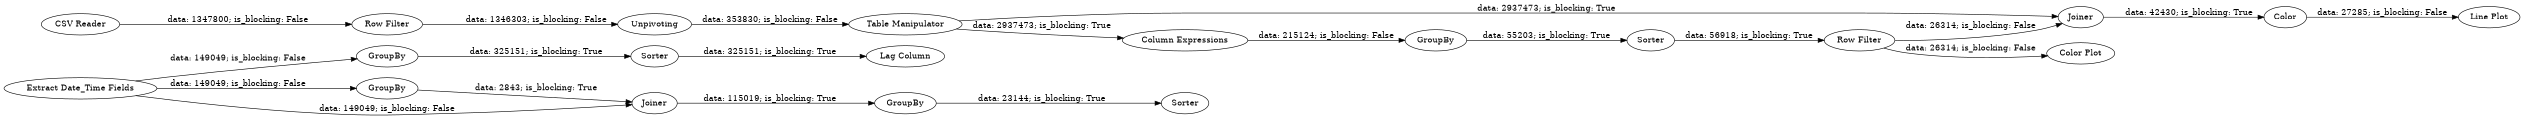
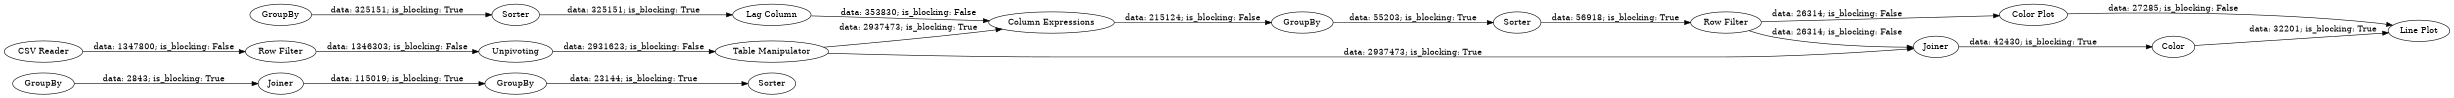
(2382, 13) -> (2313, 29)
none -> (2227, 14)
none -> (897, 18)
(770, 20) -> (634, 47)
(80, 88) -> none
